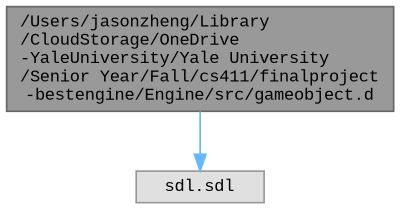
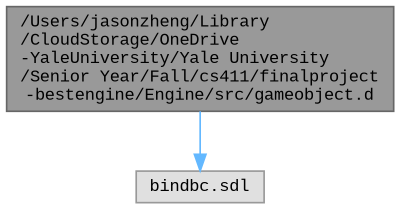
(200, 187) -> (200, 187)
